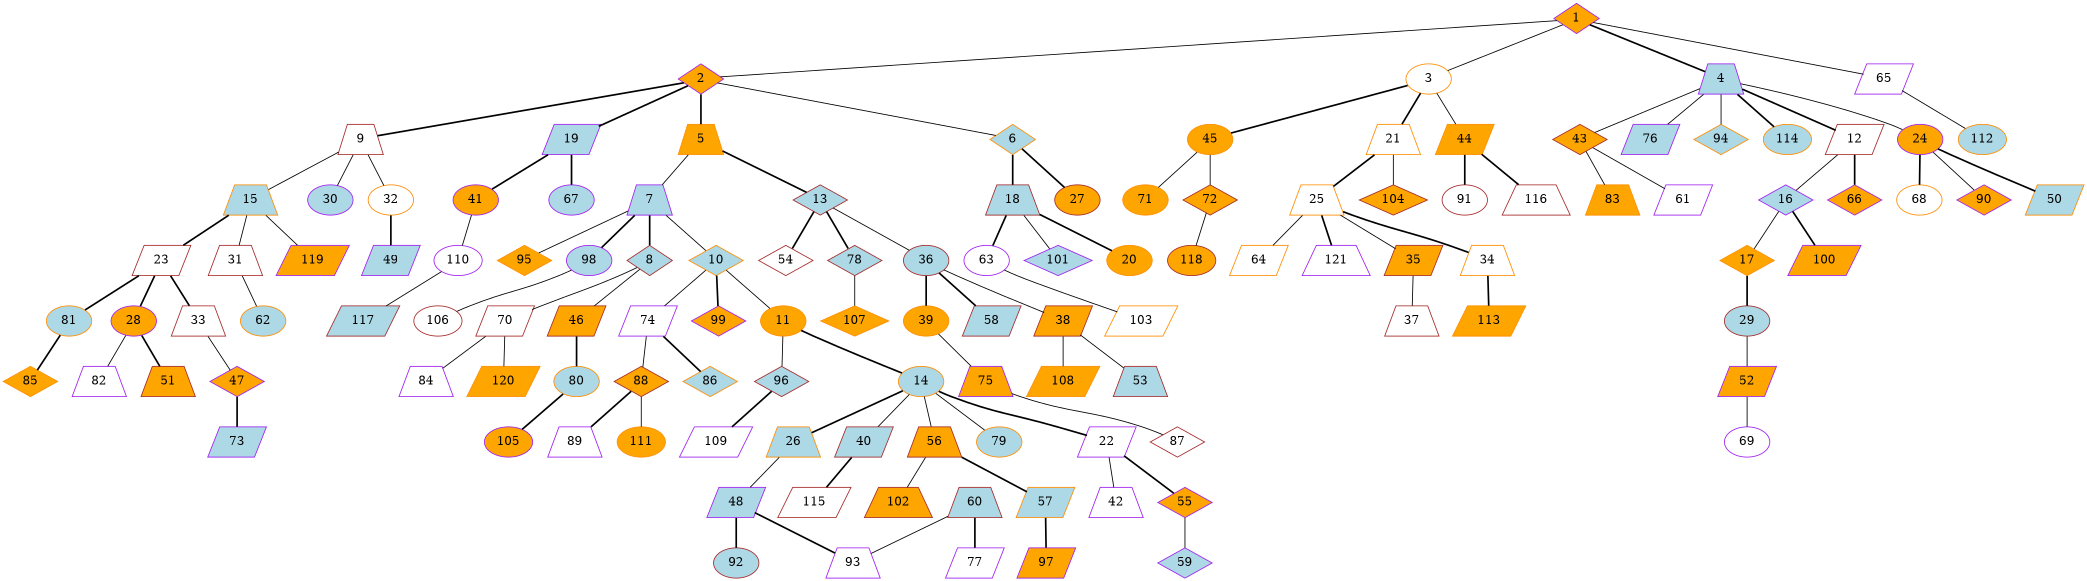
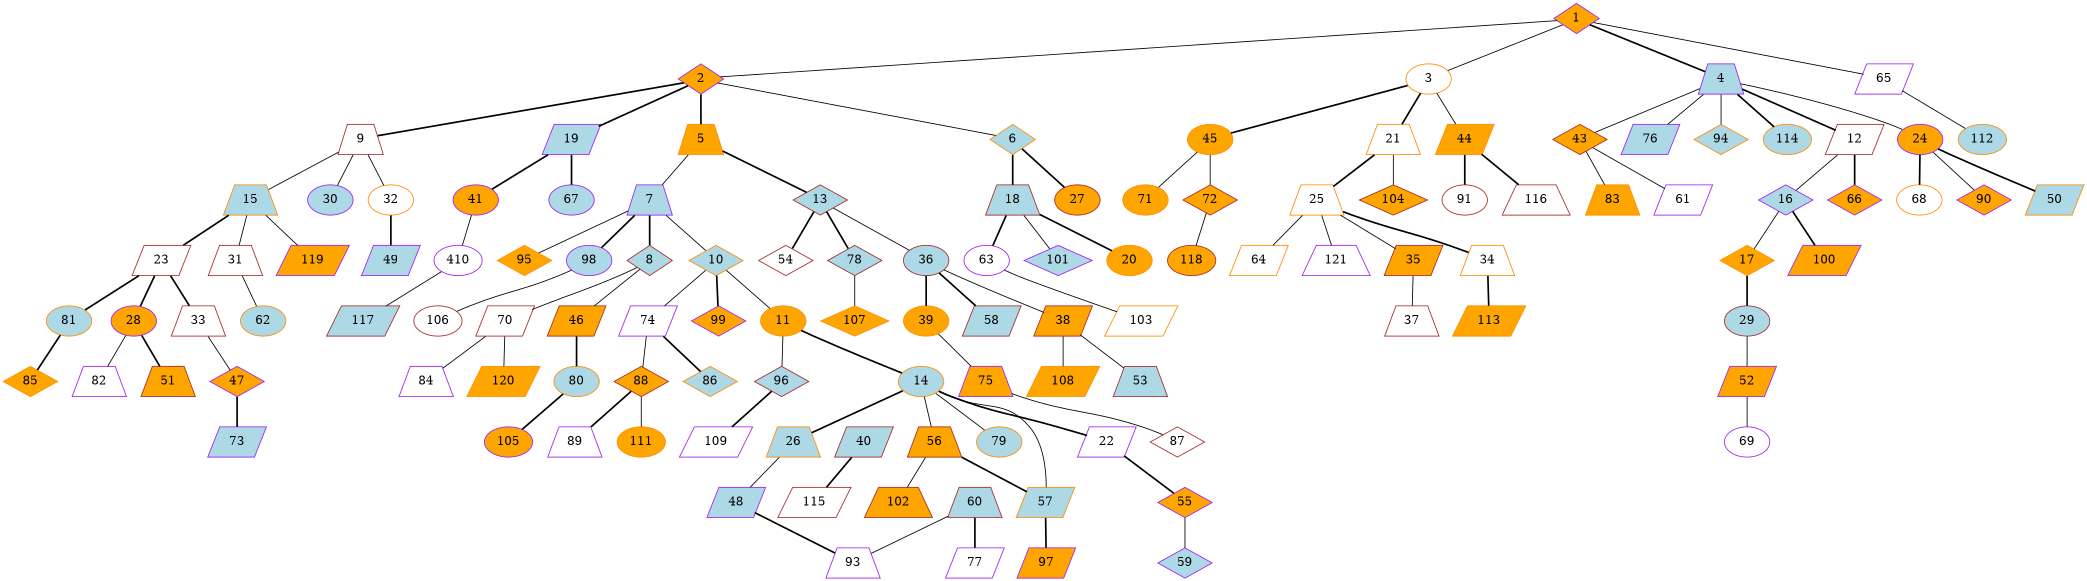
(1327, 230) -> (1327, 230)
(458, 260) -> (458, 260)
(894, 411) -> (1028, 426)
(1116, 502) -> none
(736, 563) -> none
